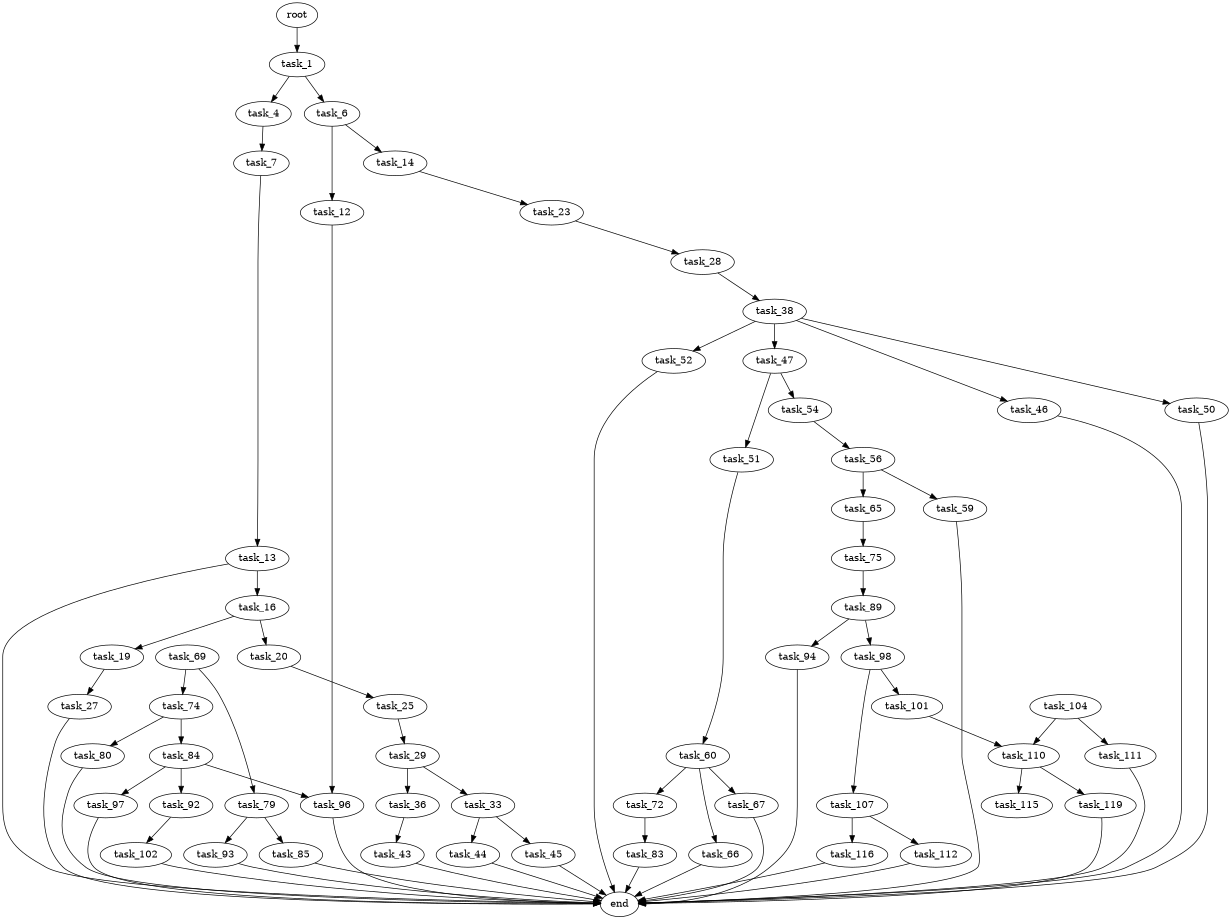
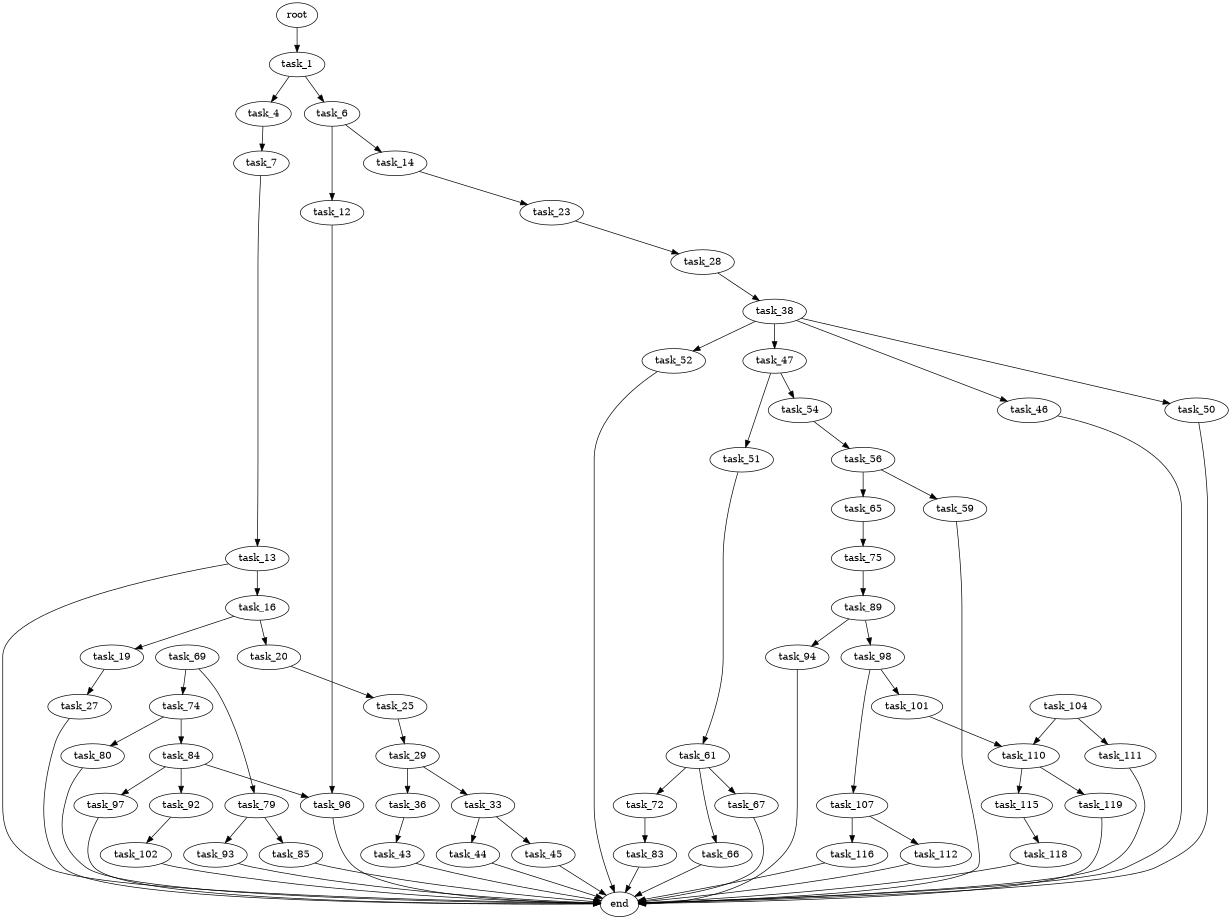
(698, 756) -> (698, 756)
none -> (1046, 855)
